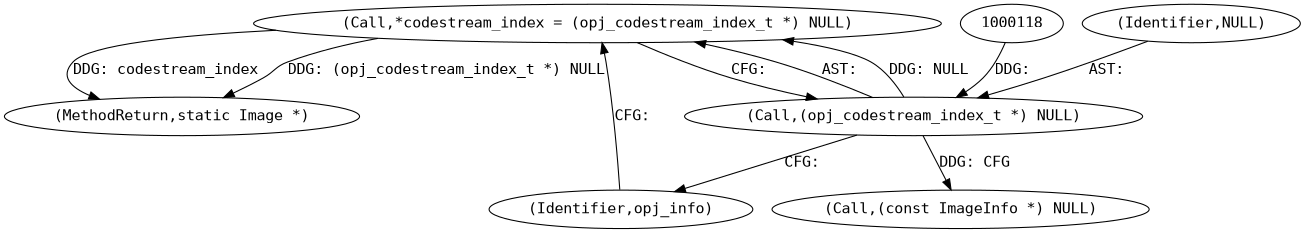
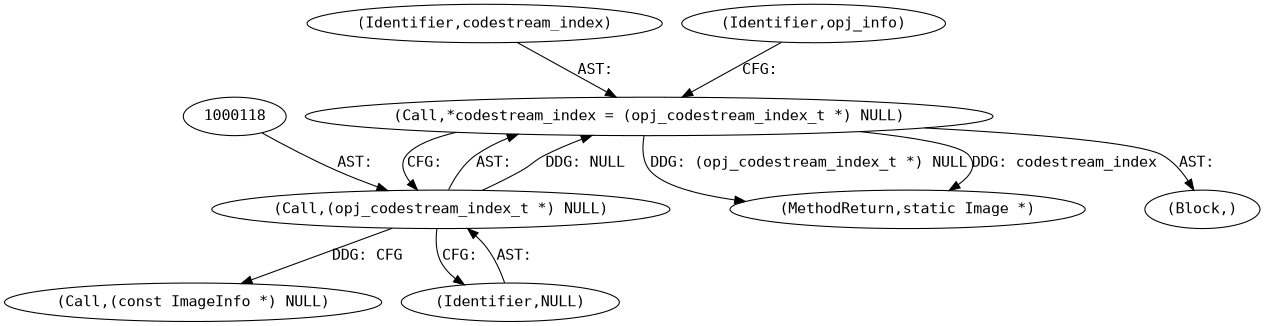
none -> (485, 23)
(1017, 70) -> (360, 163)
(771, 162) -> (439, 257)
none -> (1202, 209)
